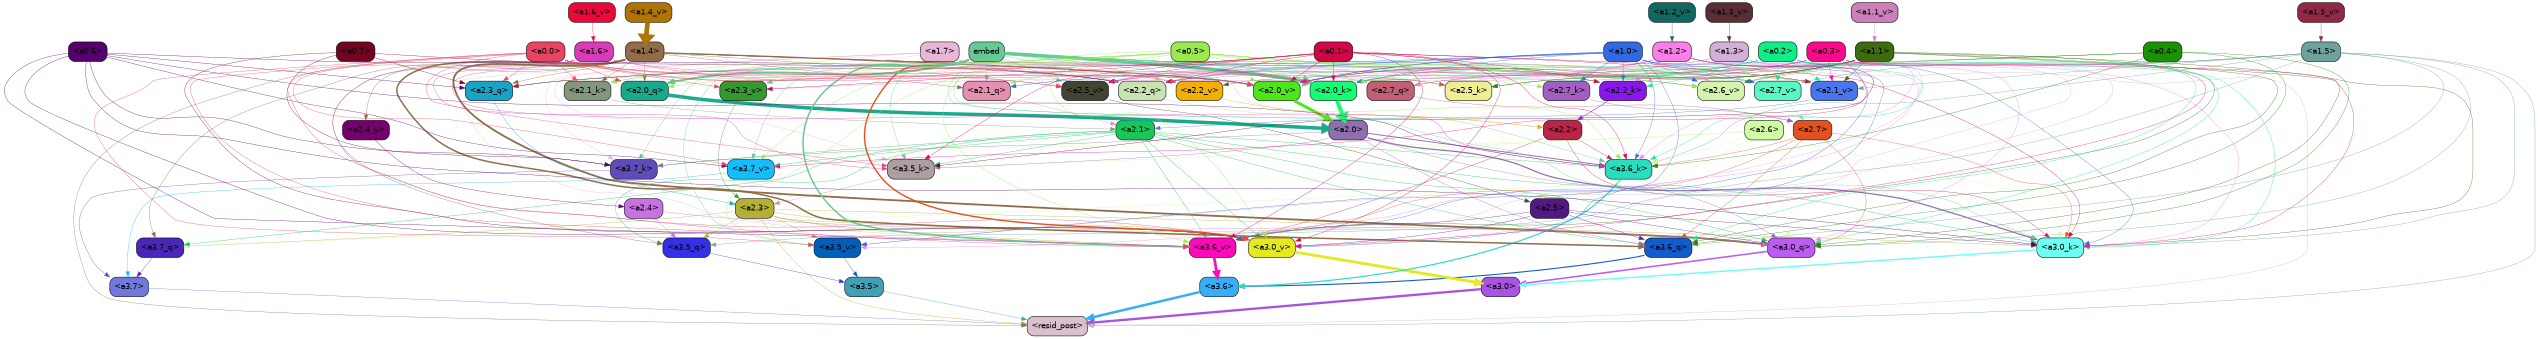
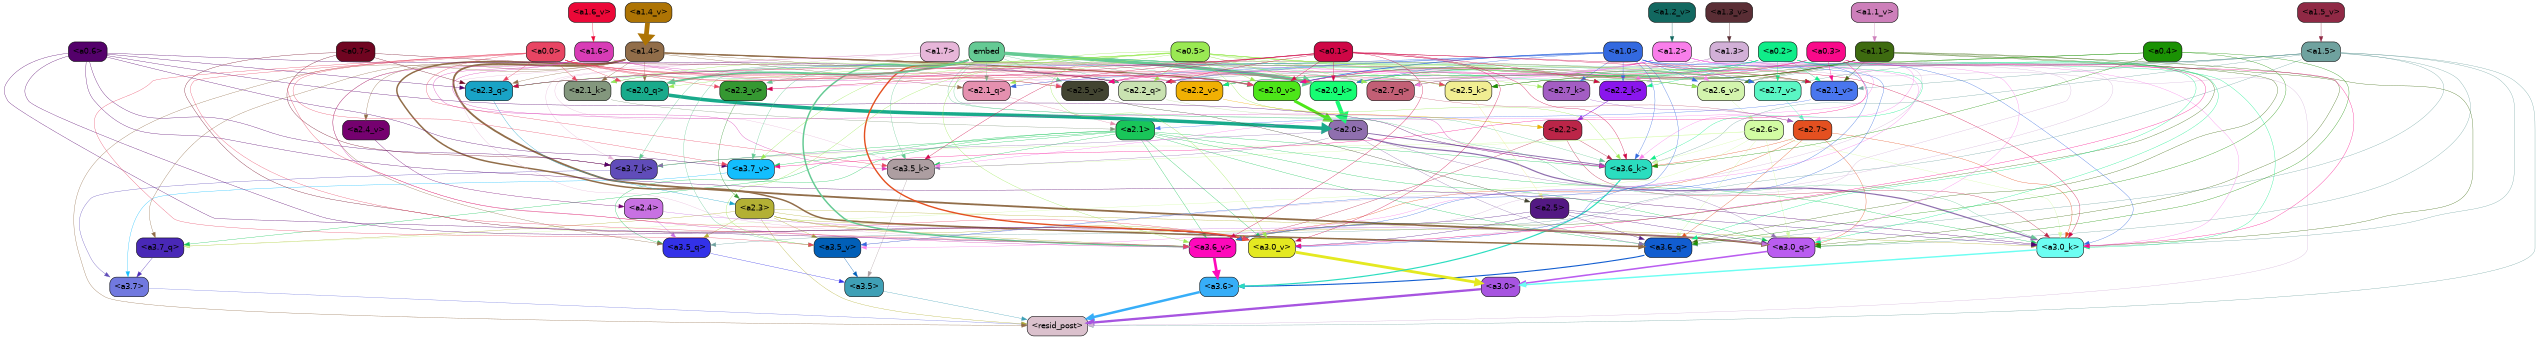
(1532, 74) -> (1494, 75)
(1704, 115) -> (1704, 115)
(828, 192) -> (896, 207)
